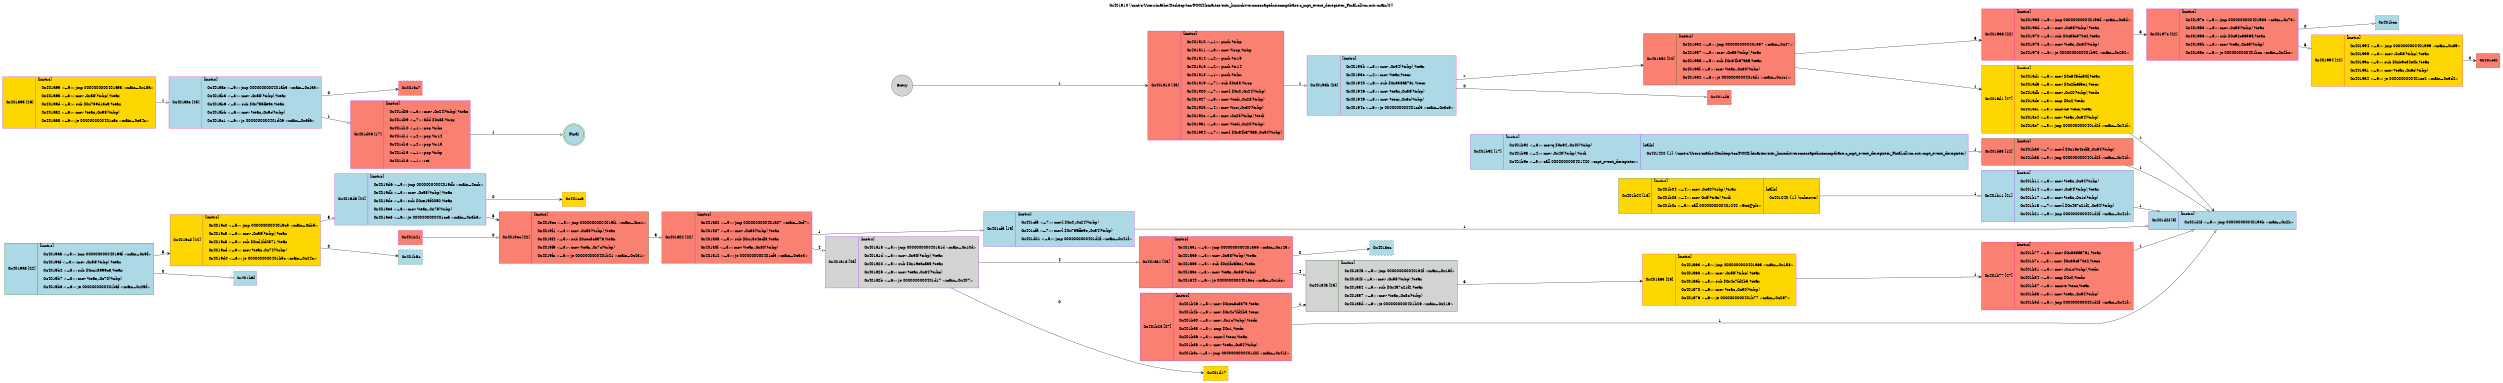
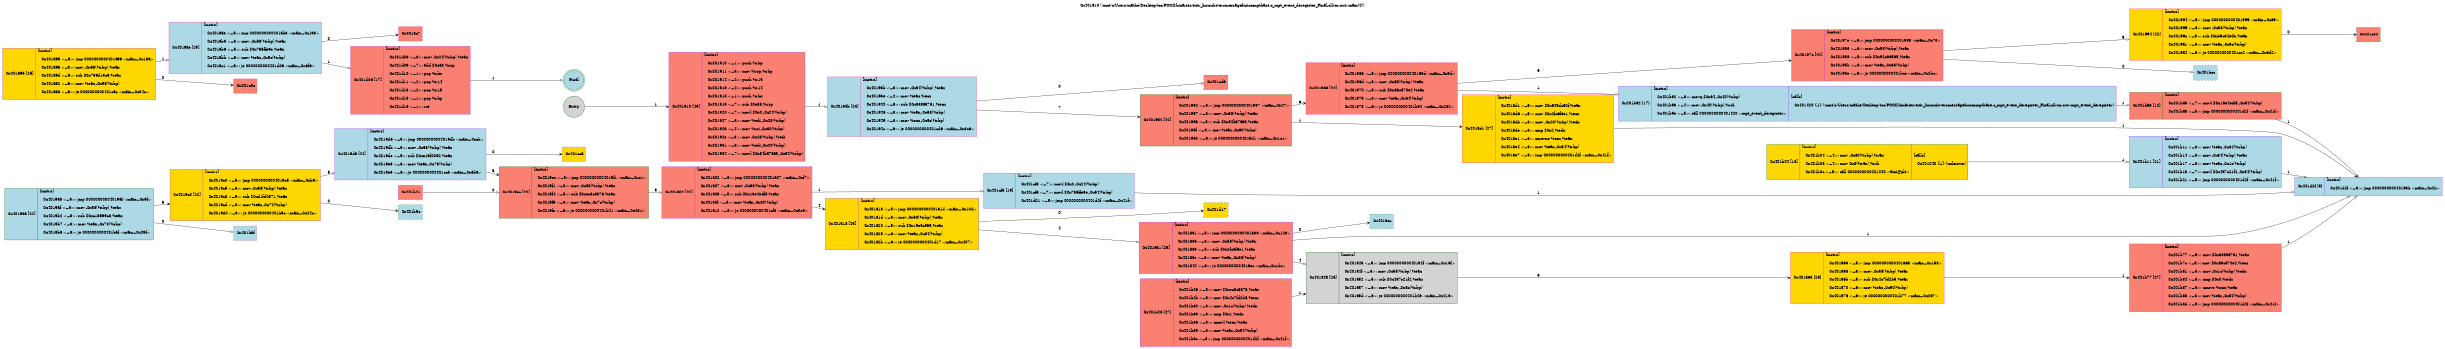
none -> (245, 86)
none -> (1537, 92)
(817, 250) -> (817, 208)
(902, 262) -> (902, 224)
(1771, 323) -> (1823, 236)
